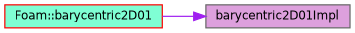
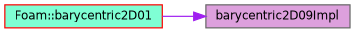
(278, 16) -> (278, 16)
